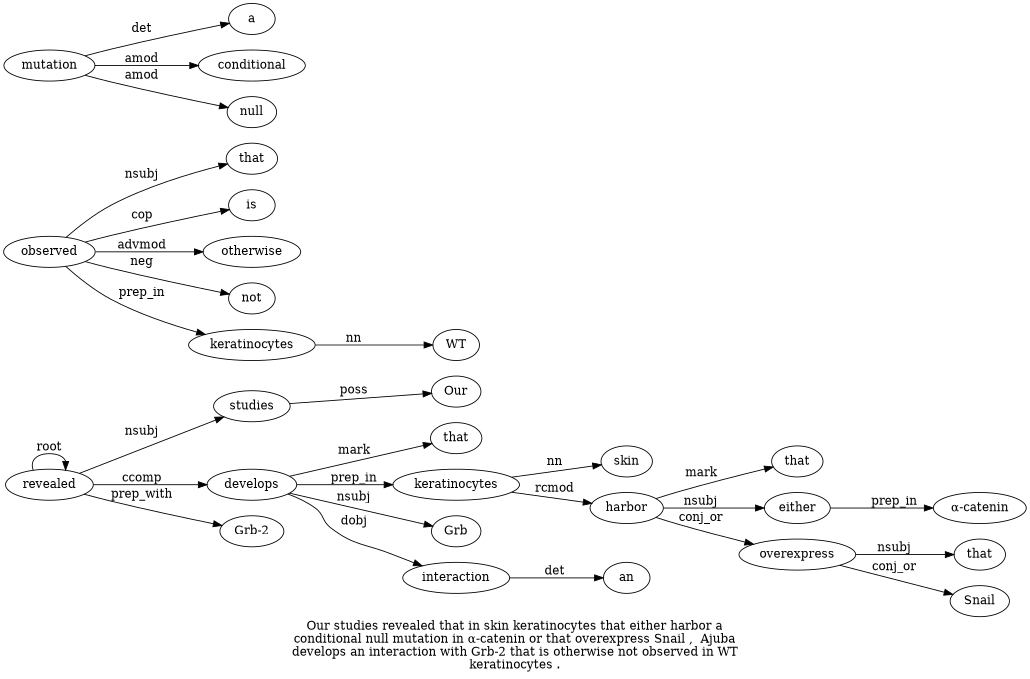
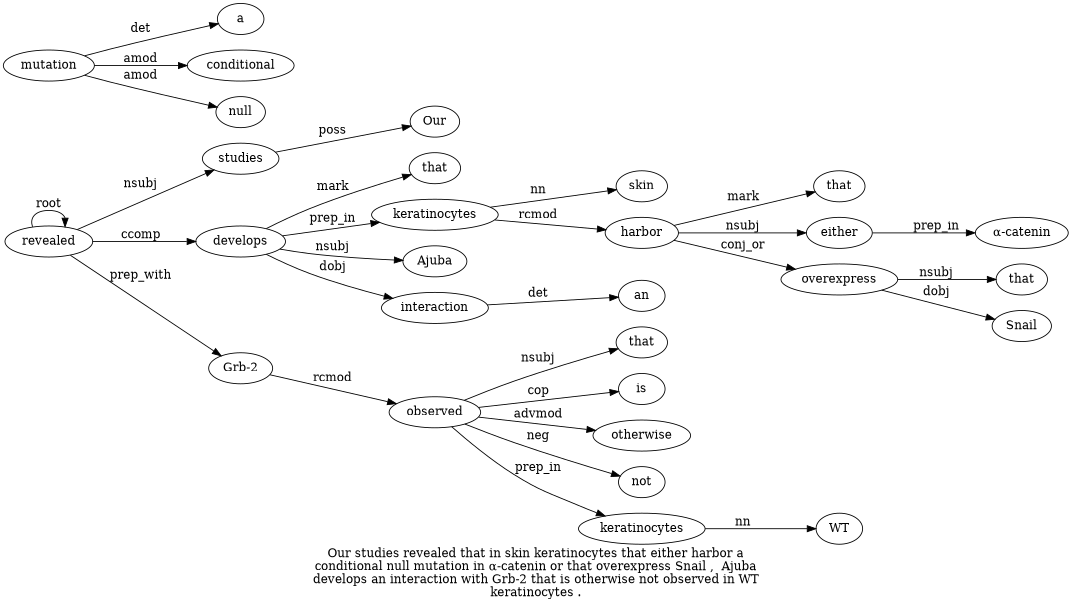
none -> (329, 388)
(456, 531) -> (435, 261)
(894, 567) -> (936, 292)
